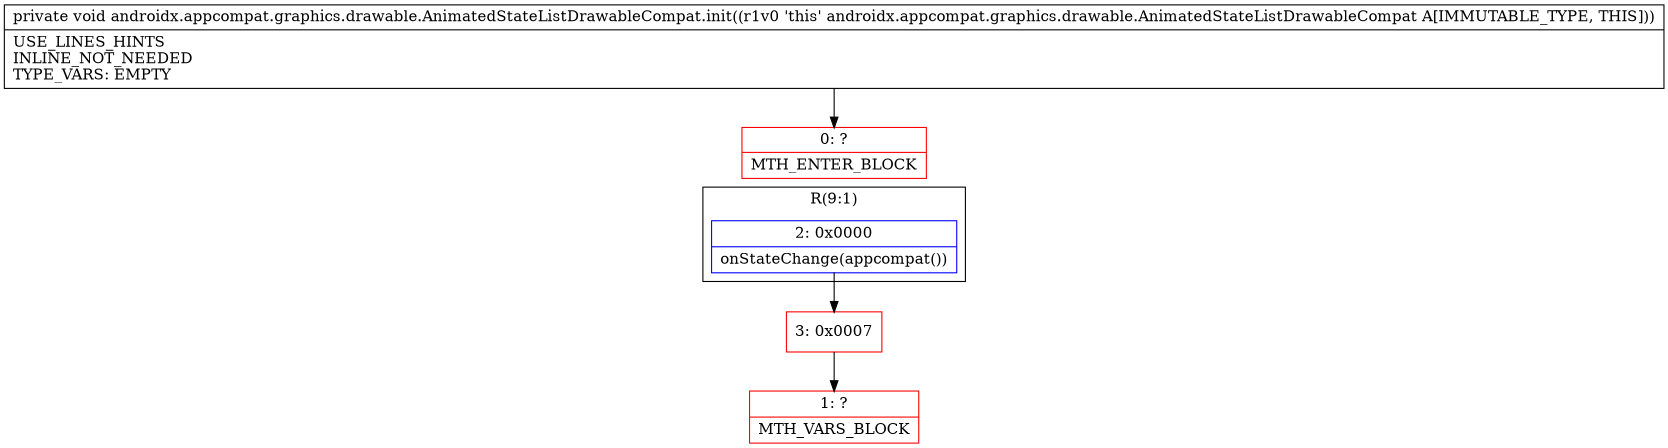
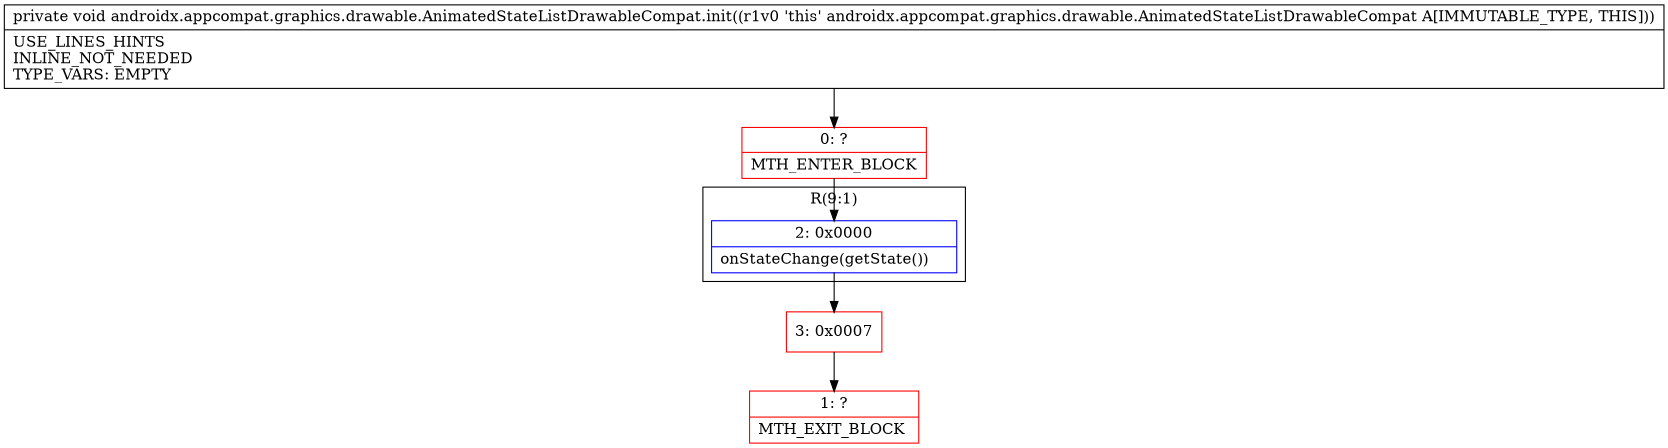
none -> (834, 194)
(834, 259) -> (825, 259)
(834, 430) -> (832, 430)
